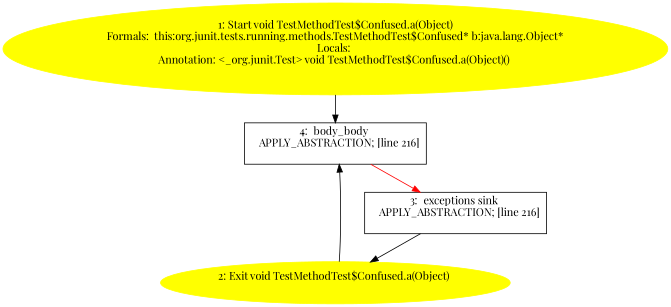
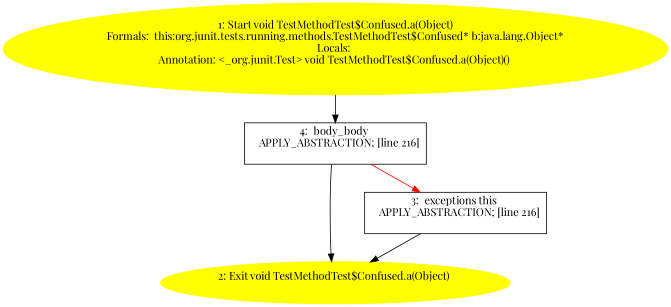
(456, 213) -> (456, 213)
(341, 217) -> (330, 209)
